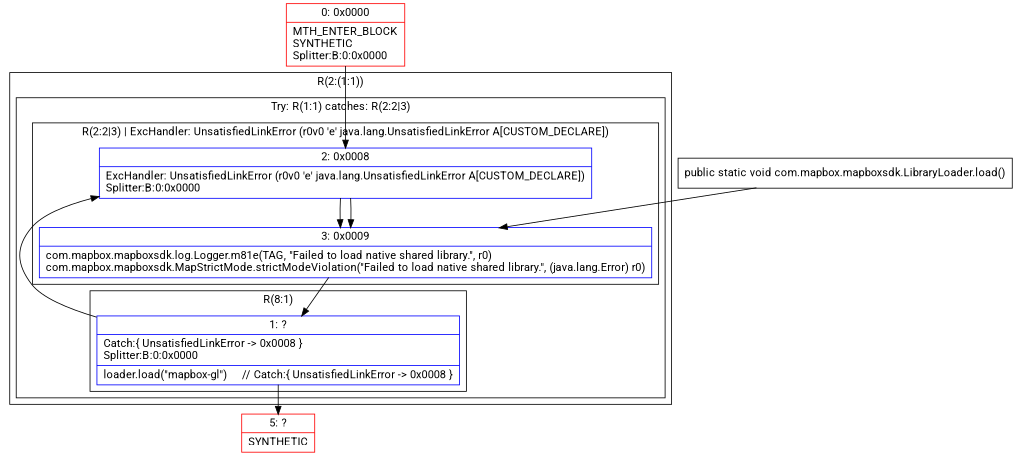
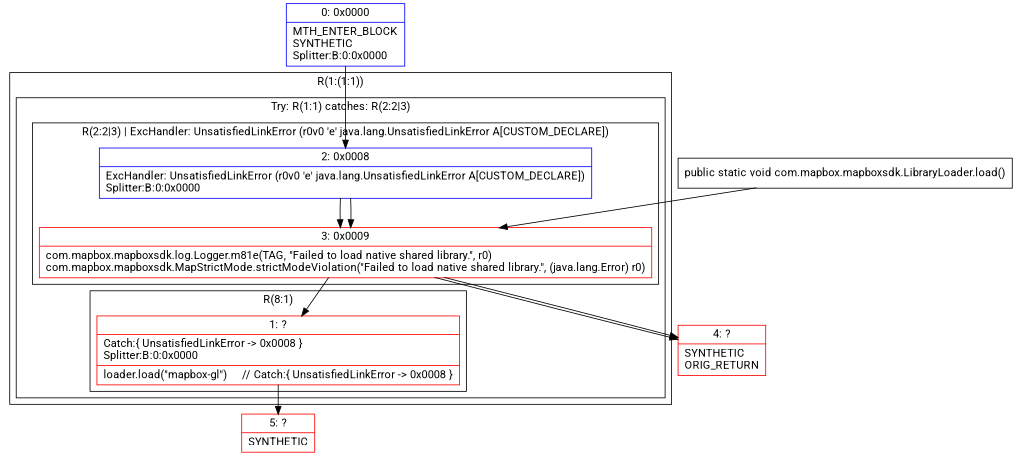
(346, 35) -> (346, 35)
(341, 82) -> (341, 82)
(346, 253) -> (346, 253)
(23, 269) -> none
(278, 350) -> (278, 350)
none -> (722, 350)
